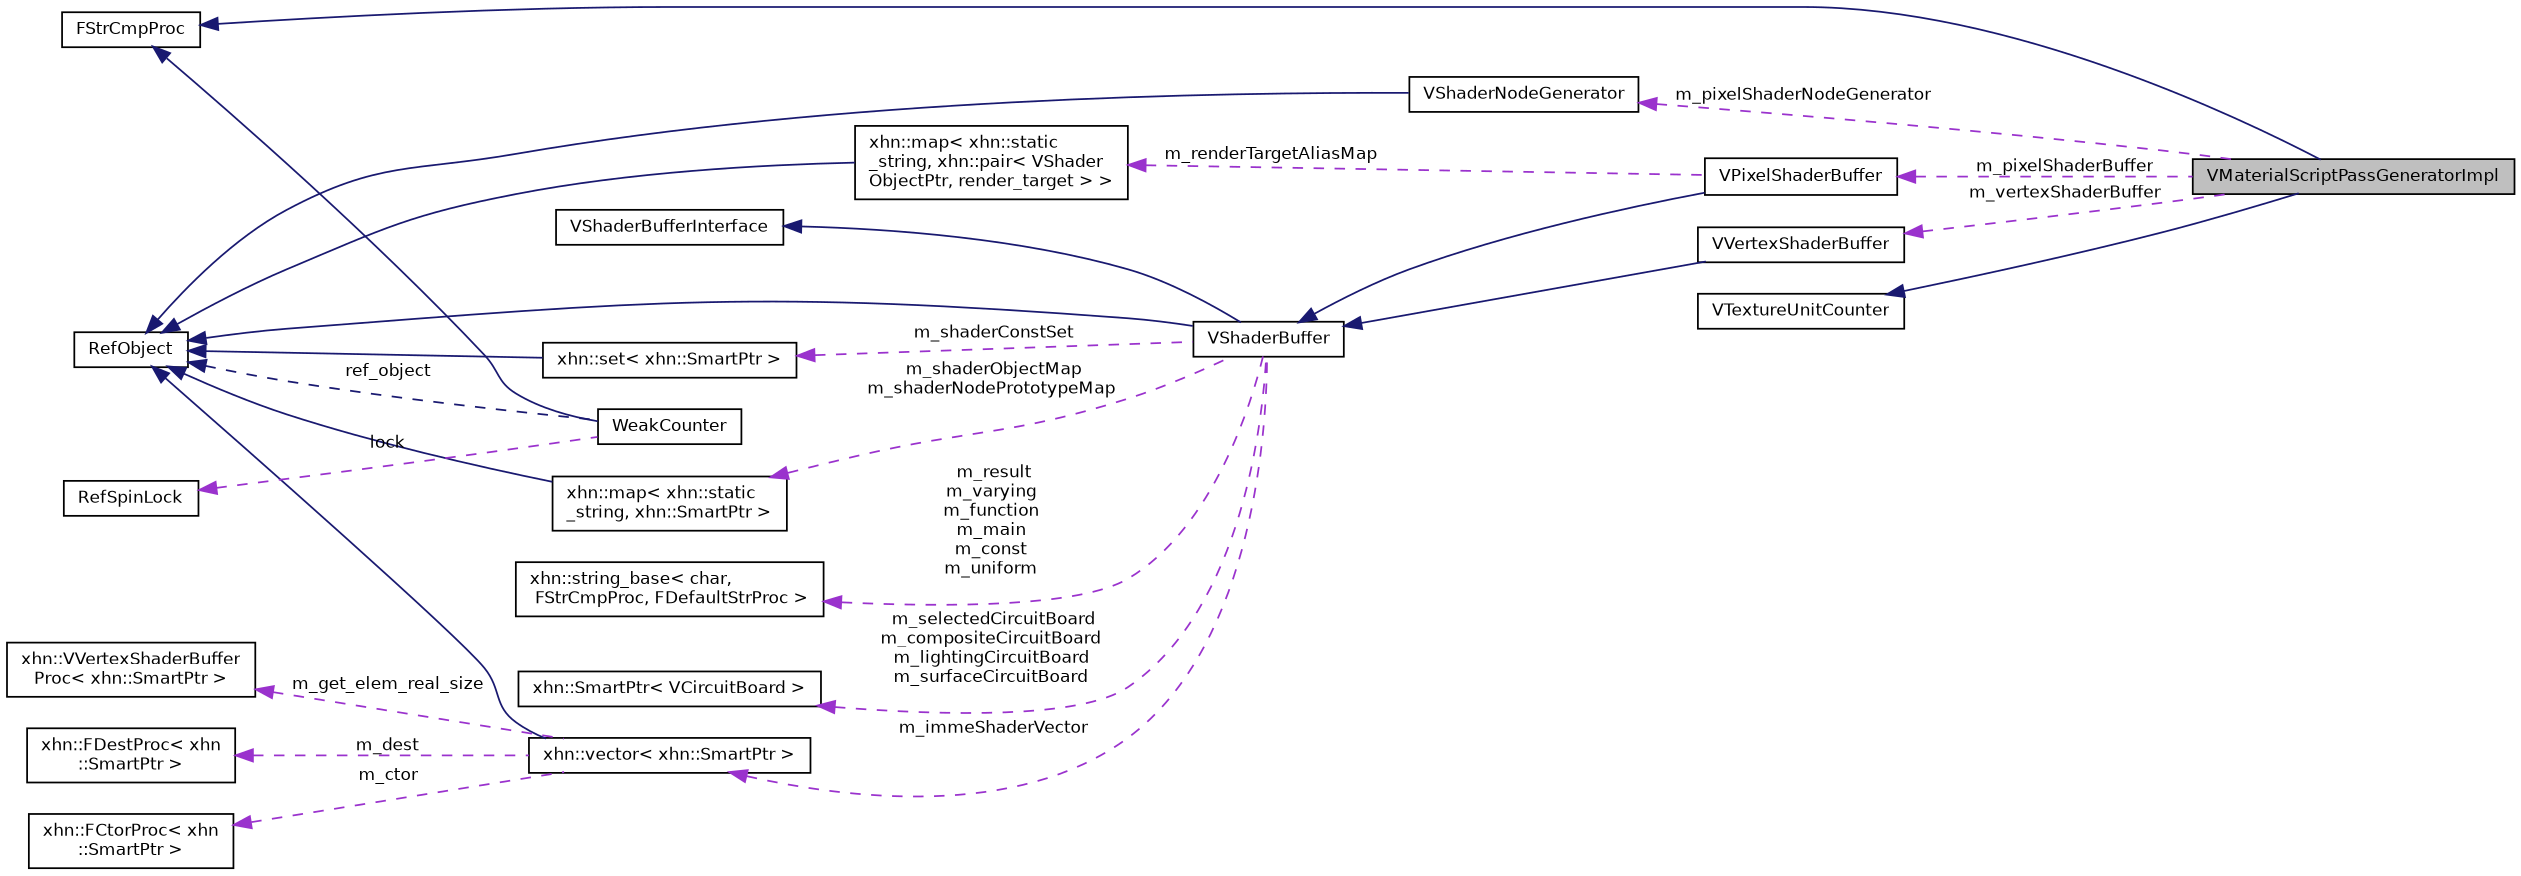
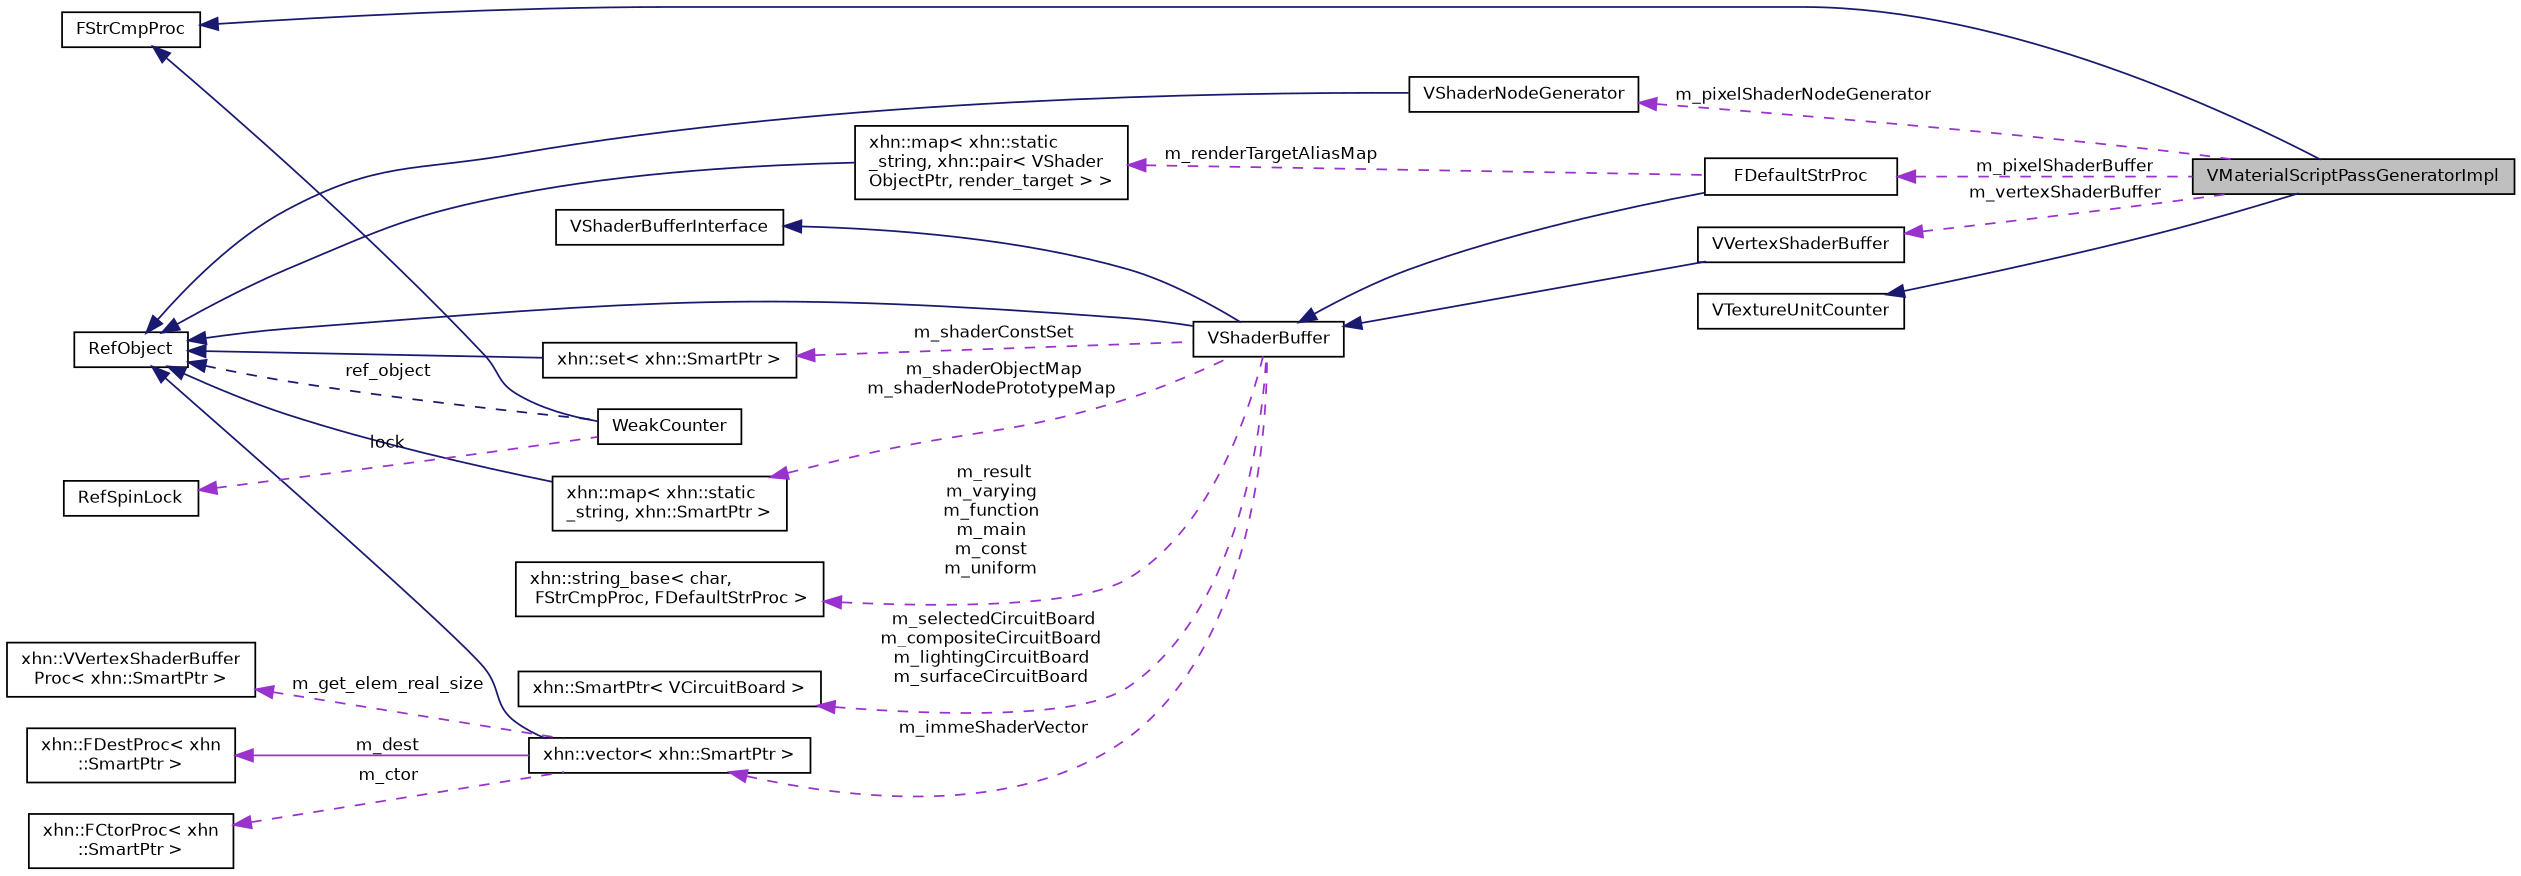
(1801, 177) -> (1801, 177)
(391, 755) -> (391, 755)
